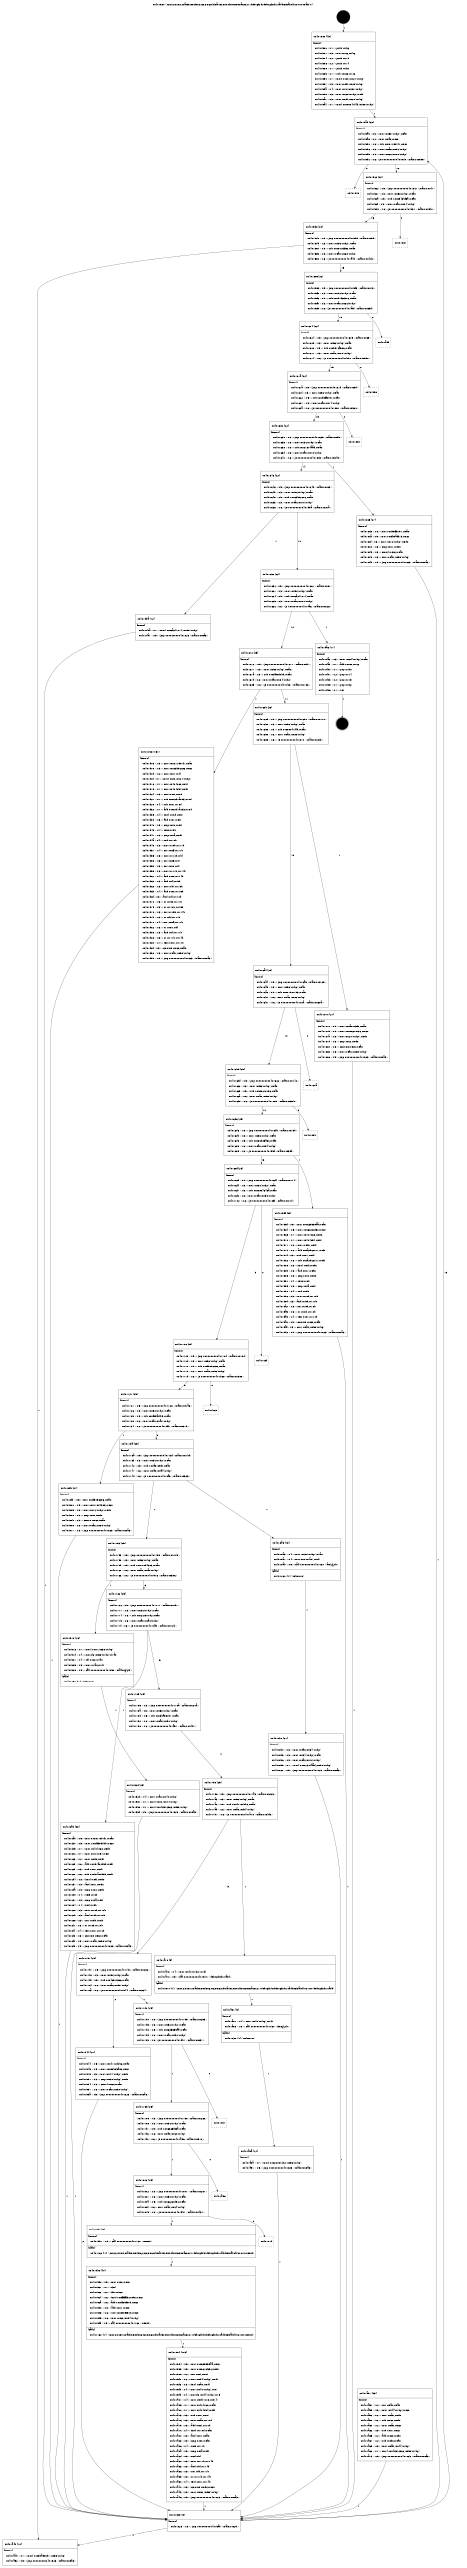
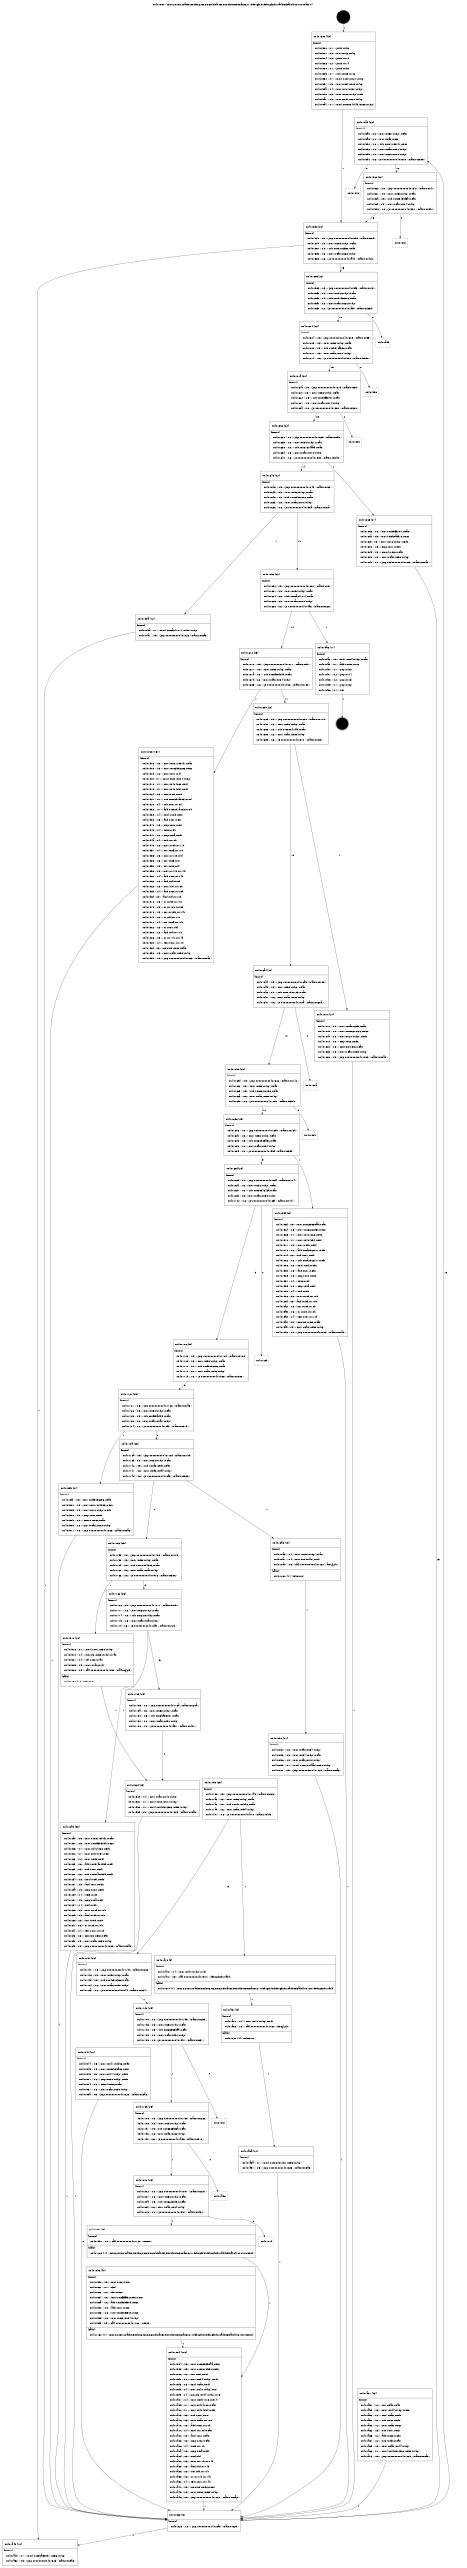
(372, 113) -> (342, 165)
(263, 1160) -> (263, 1160)
(211, 1410) -> none
(438, 1560) -> (438, 1560)
(201, 1754) -> (163, 1755)
(114, 2021) -> none
(171, 2261) -> (267, 2314)
